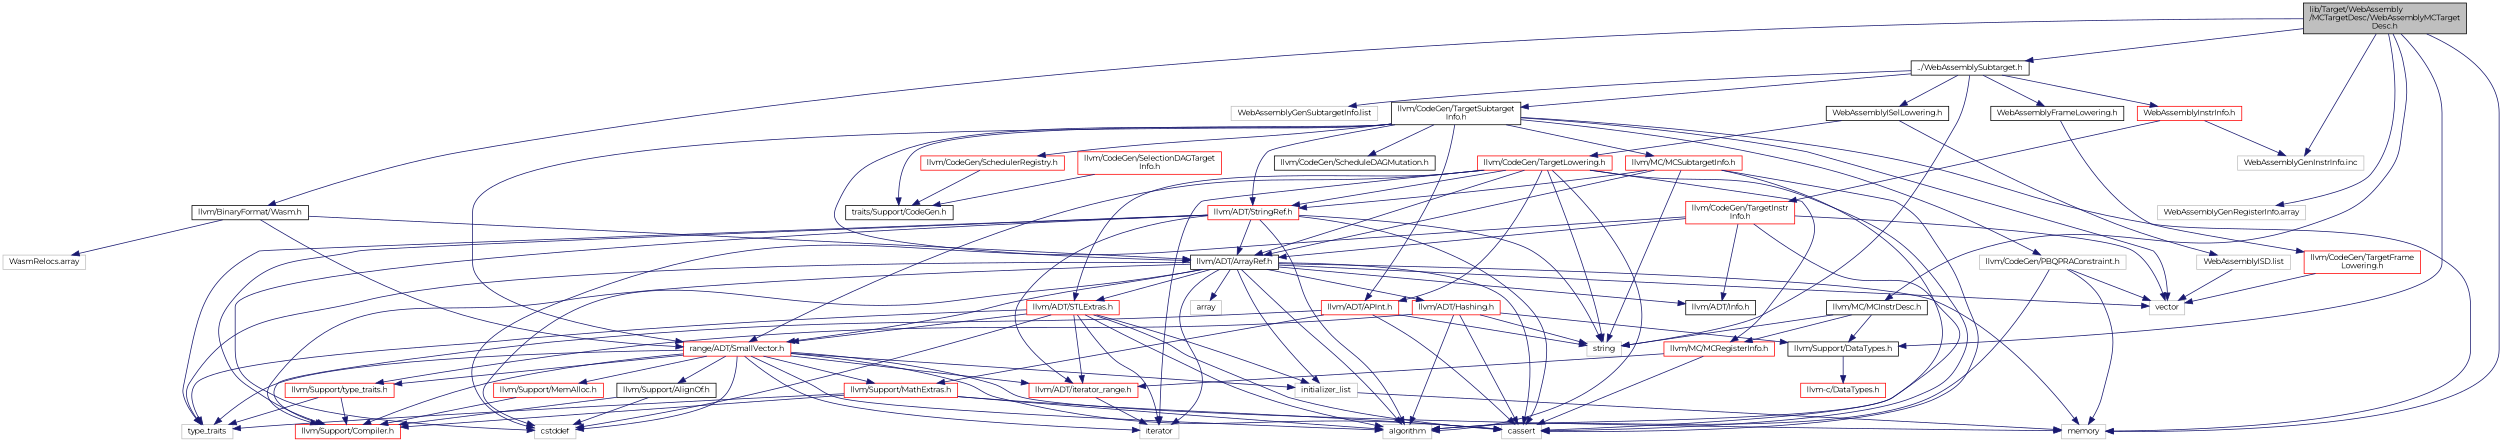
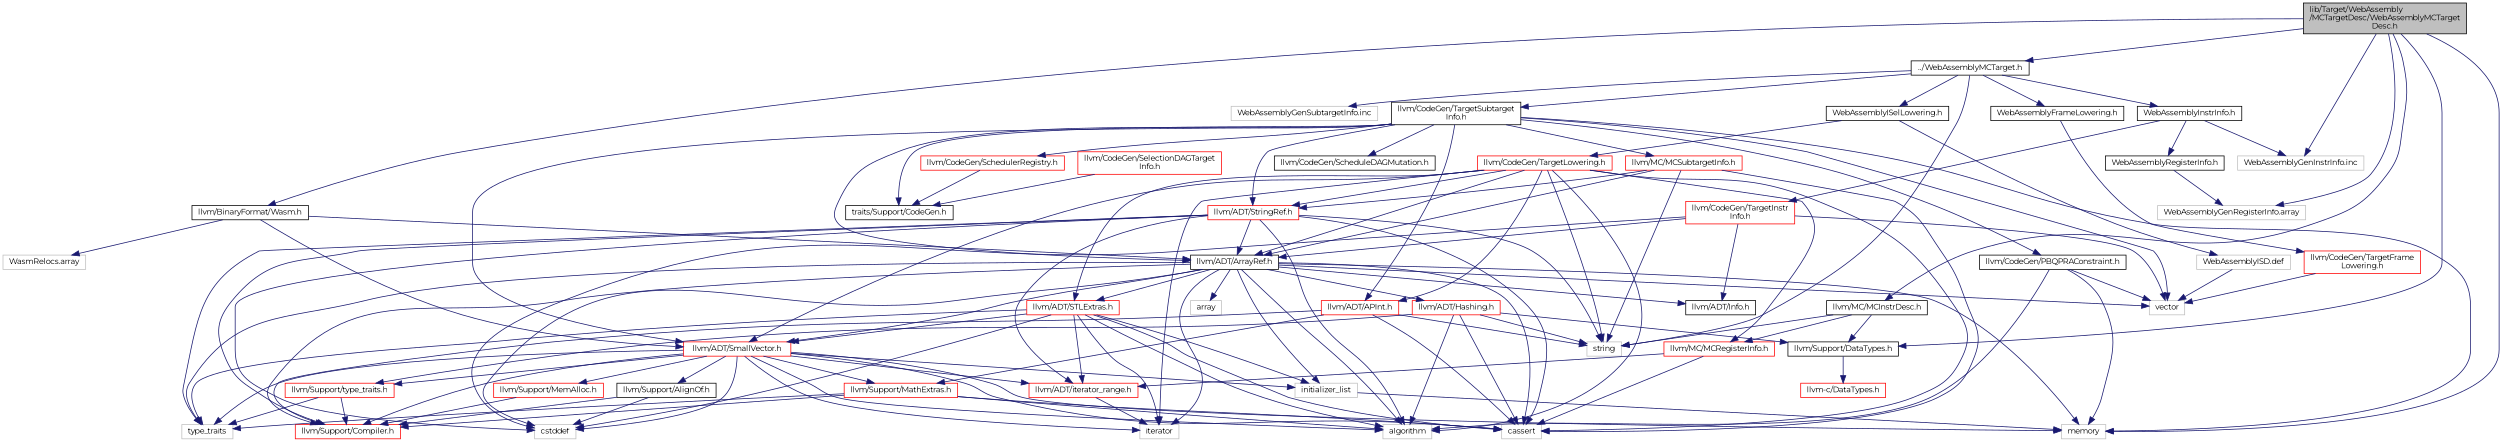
(1970, 68) -> (1970, 68)
(1304, 113) -> (1304, 113)
(2190, 113) -> (2190, 113)
none -> (2165, 163)
(2053, 262) -> (2053, 262)
(2244, 262) -> (2244, 262)
(737, 349) -> (737, 349)
(1938, 353) -> none
(1945, 358) -> none
